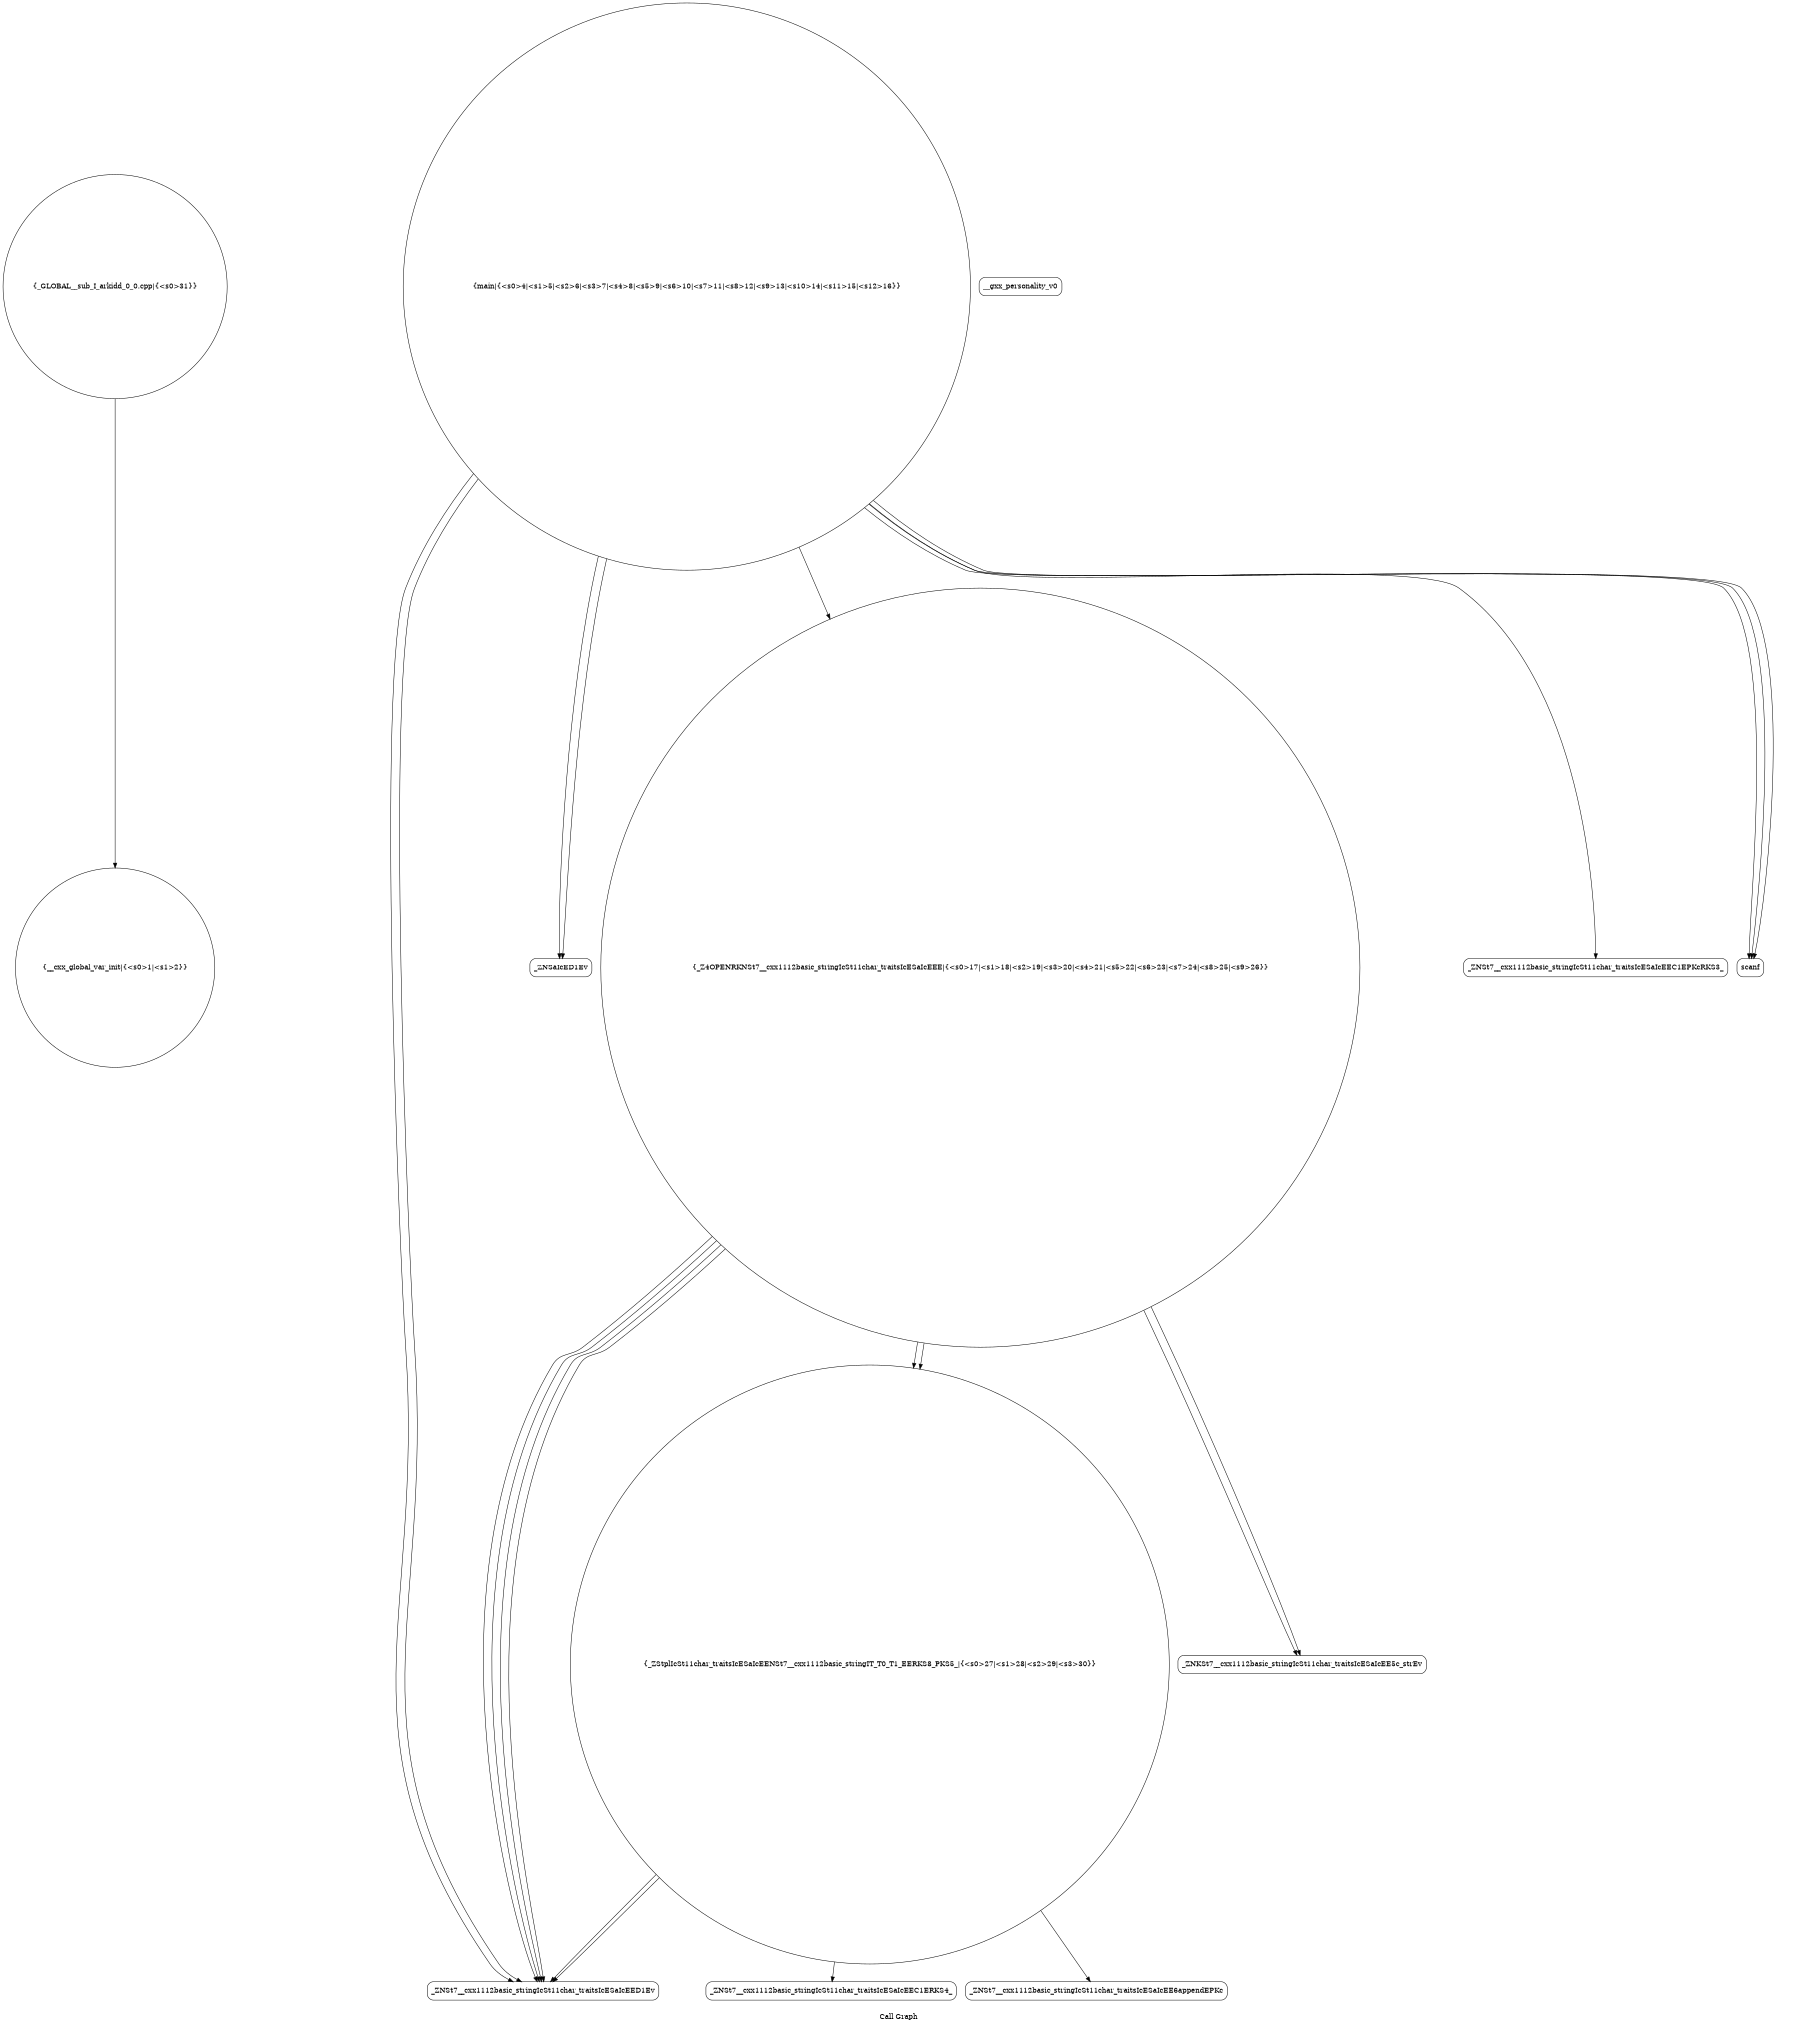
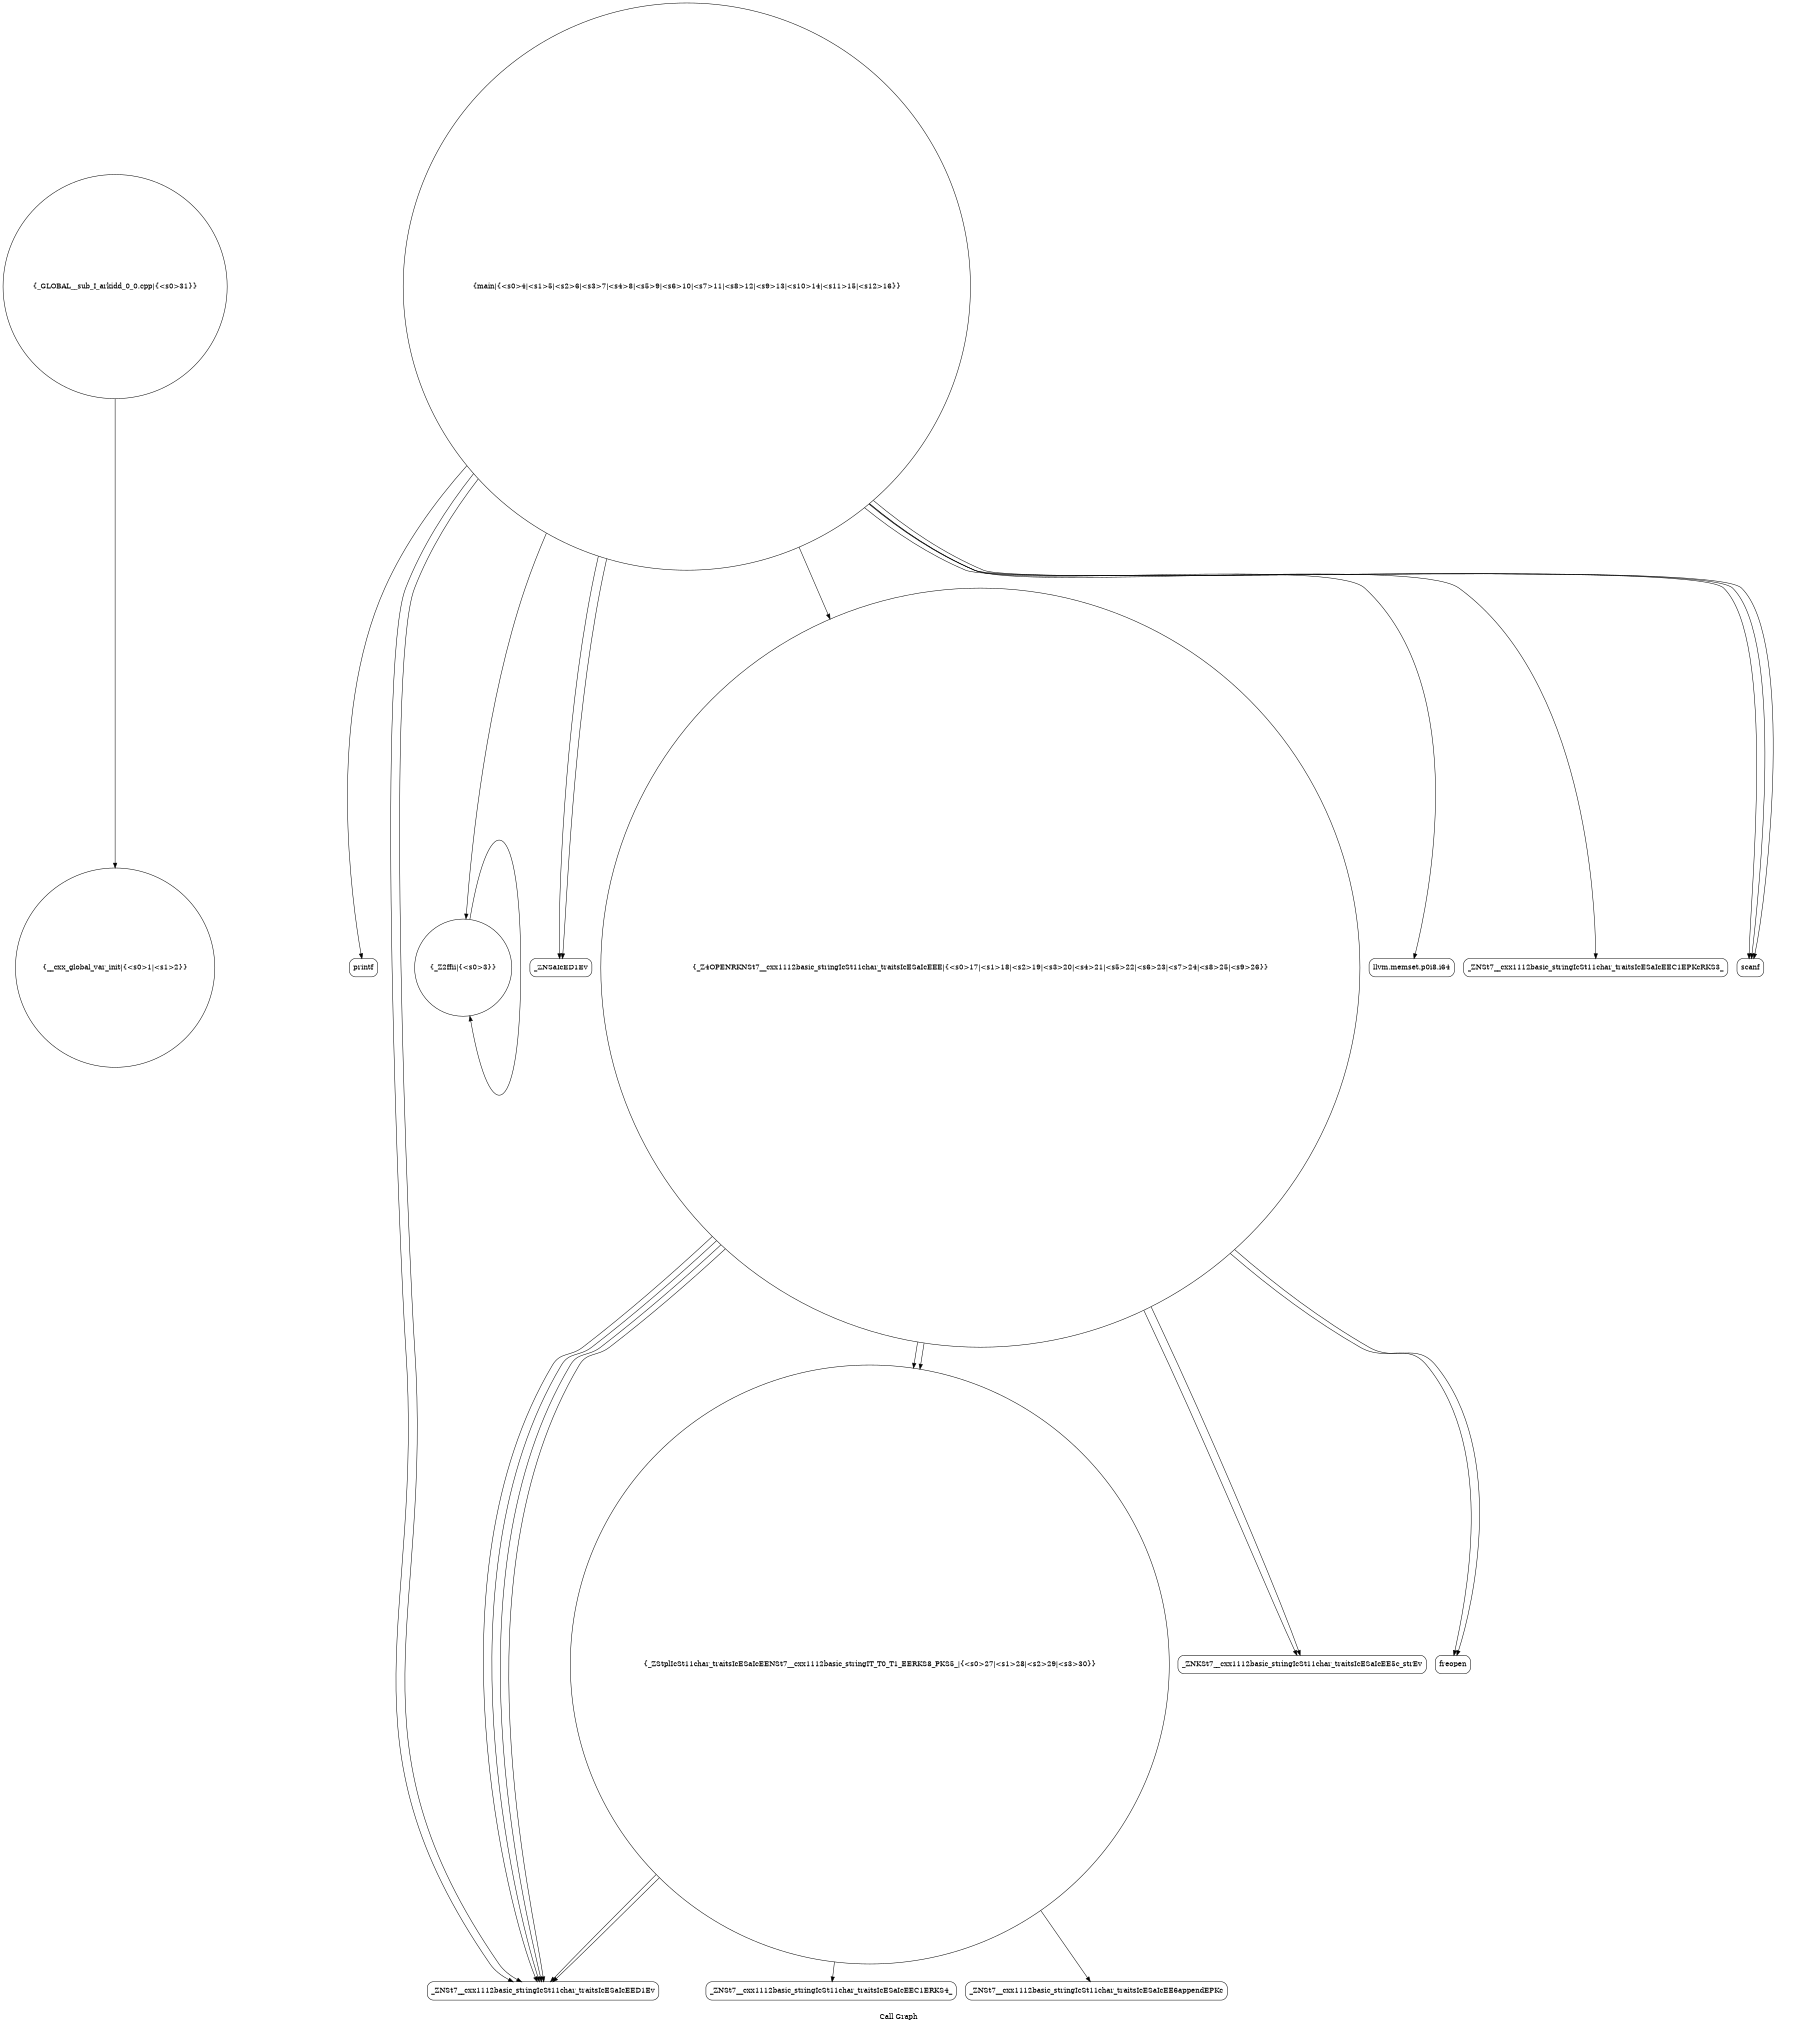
(1021, 287) -> none
none -> (364, 968)
none -> (463, 968)
none -> (1412, 968)
none -> (1453, 1665)
